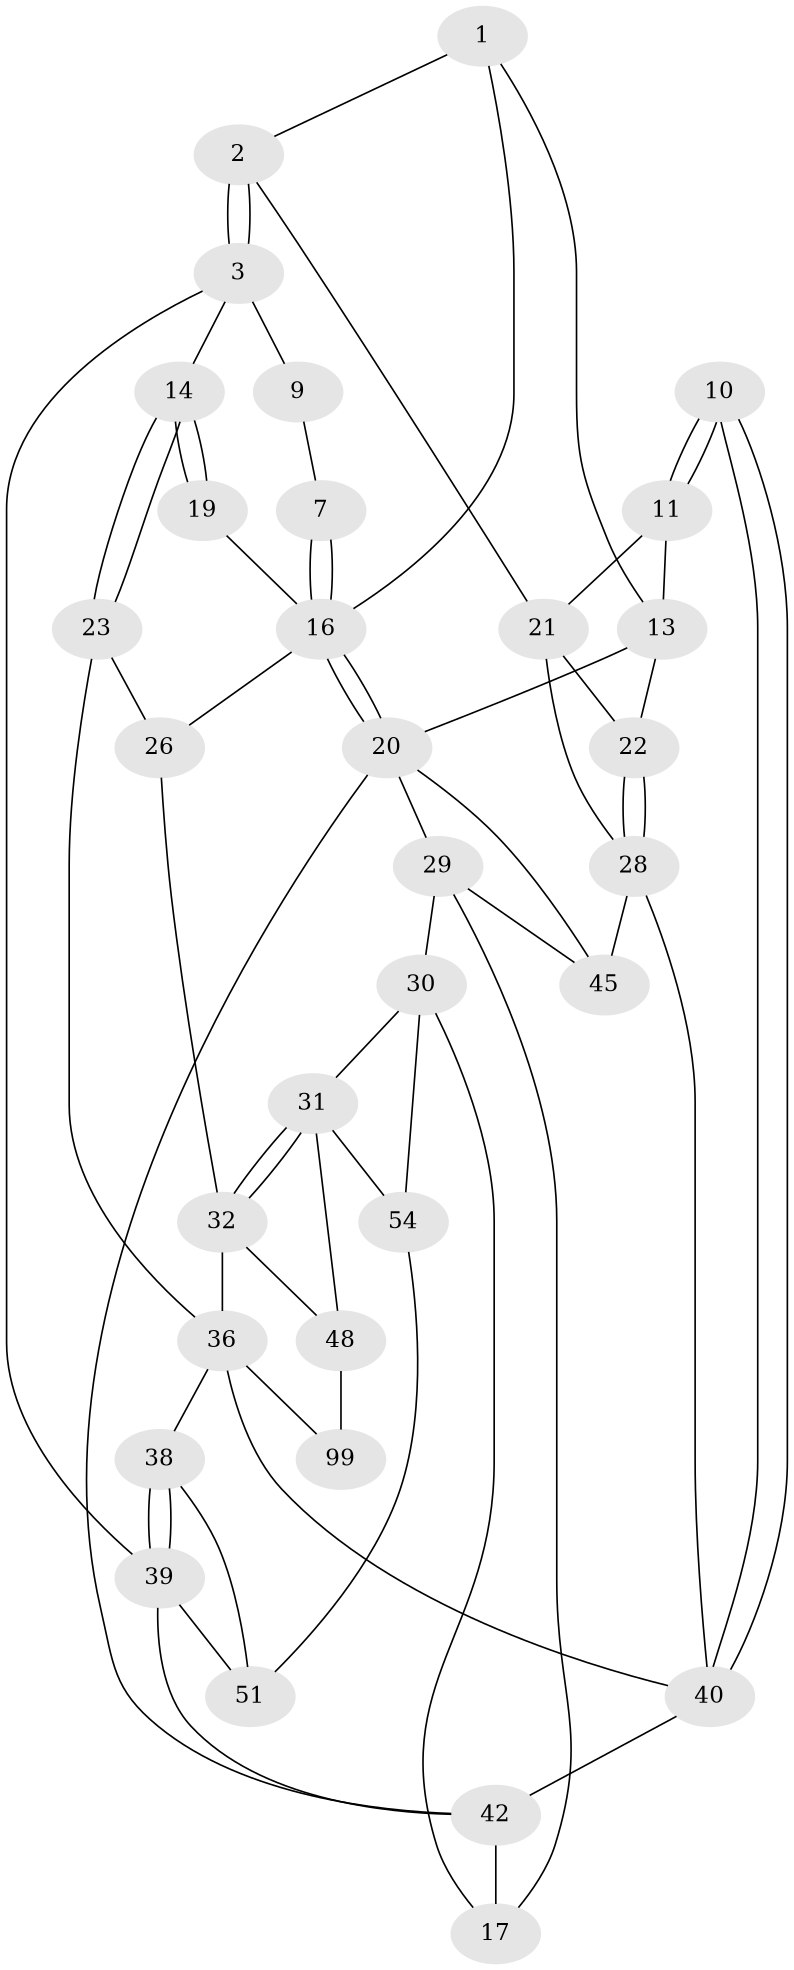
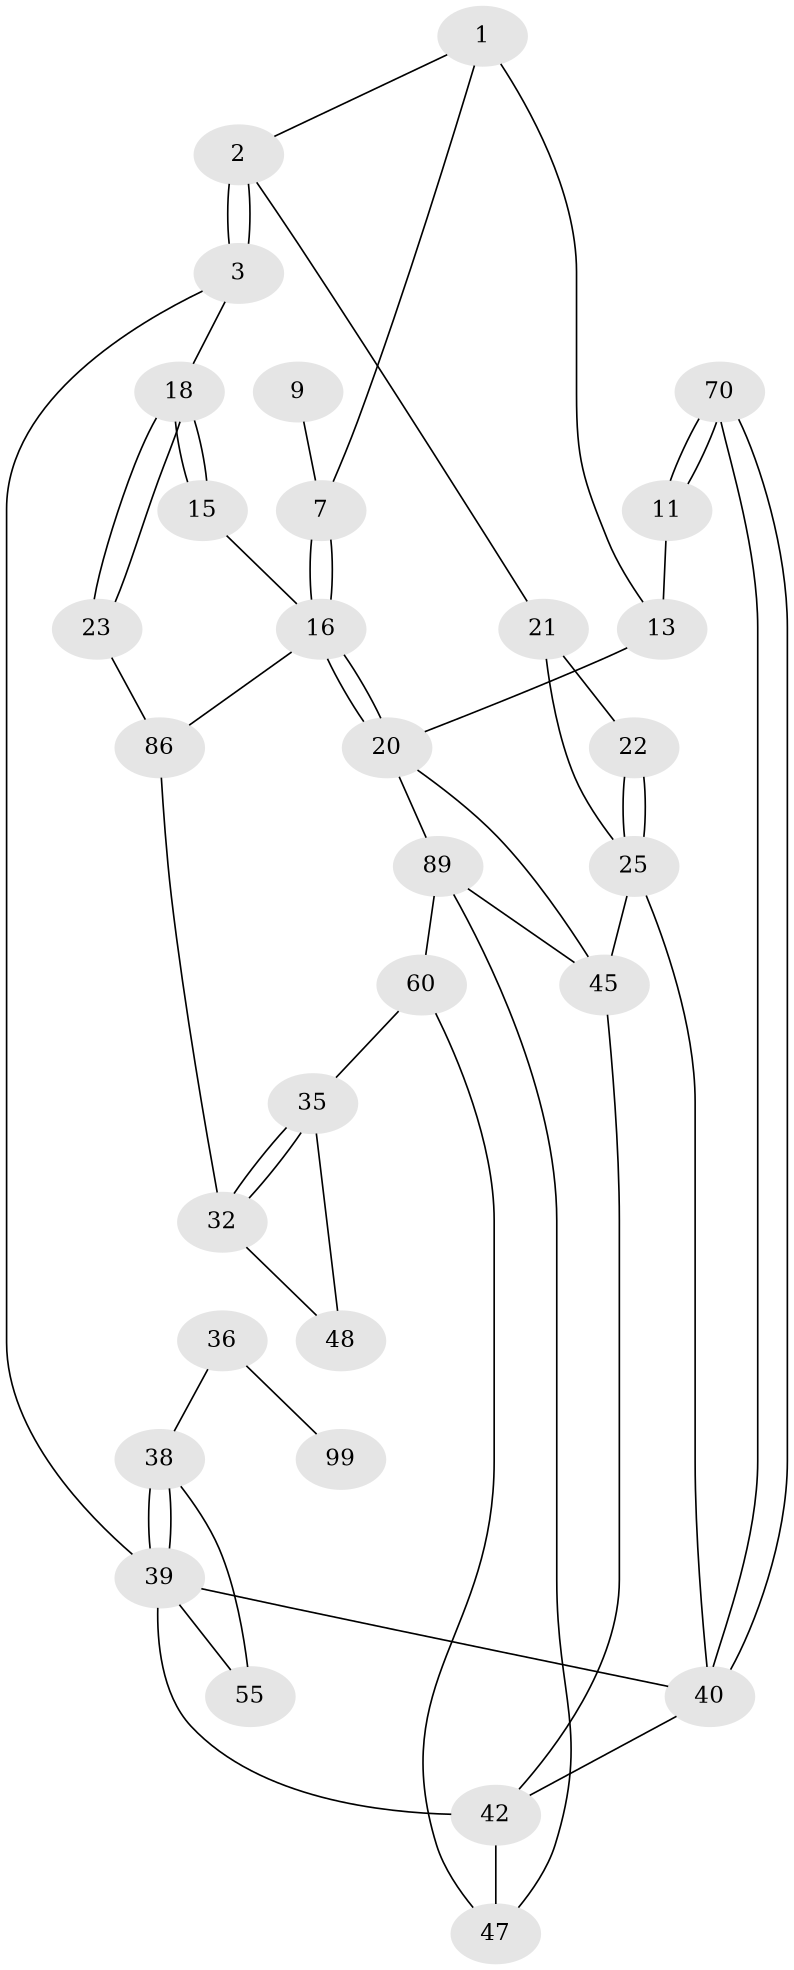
(269, 333) -> none
(514, 368) -> (408, 275)
(180, 392) -> (180, 392)
(720, 392) -> (720, 392)
(203, 511) -> (203, 511)
(605, 570) -> none
(648, 688) -> none
(160, 748) -> (160, 748)
(438, 866) -> (438, 866)
(634, 866) -> (634, 866)
(422, 985) -> (422, 985)
(69, 1008) -> none
(313, 1104) -> (313, 1104)
(404, 1222) -> none
(222, 1282) -> none
(96, 1383) -> (619, 1415)
(341, 1400) -> none
(403, 1582) -> (435, 1638)
(250, 1697) -> (250, 1697)
(496, 1934) -> (496, 1934)
